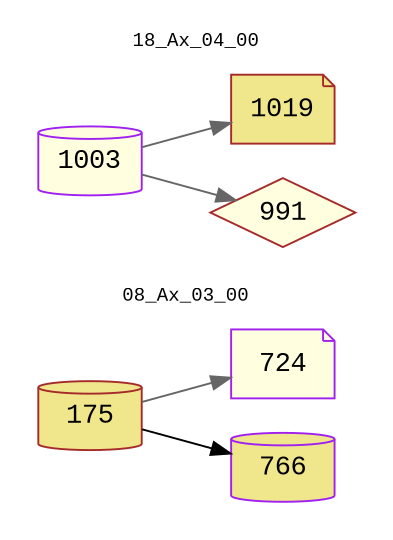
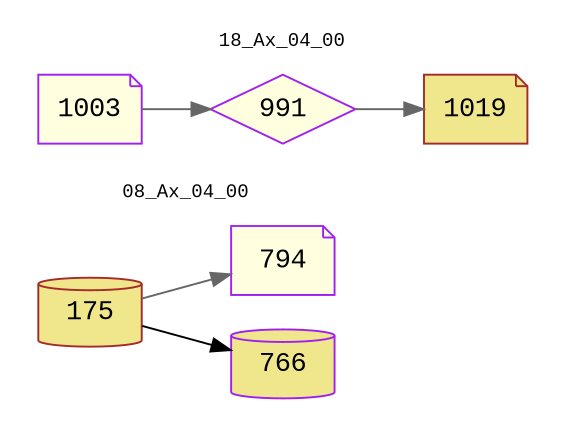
(177, 138) -> (380, 109)
(90, 161) -> (90, 109)
(283, 213) -> (283, 109)
(186, 296) -> (186, 192)
(283, 364) -> (283, 260)
